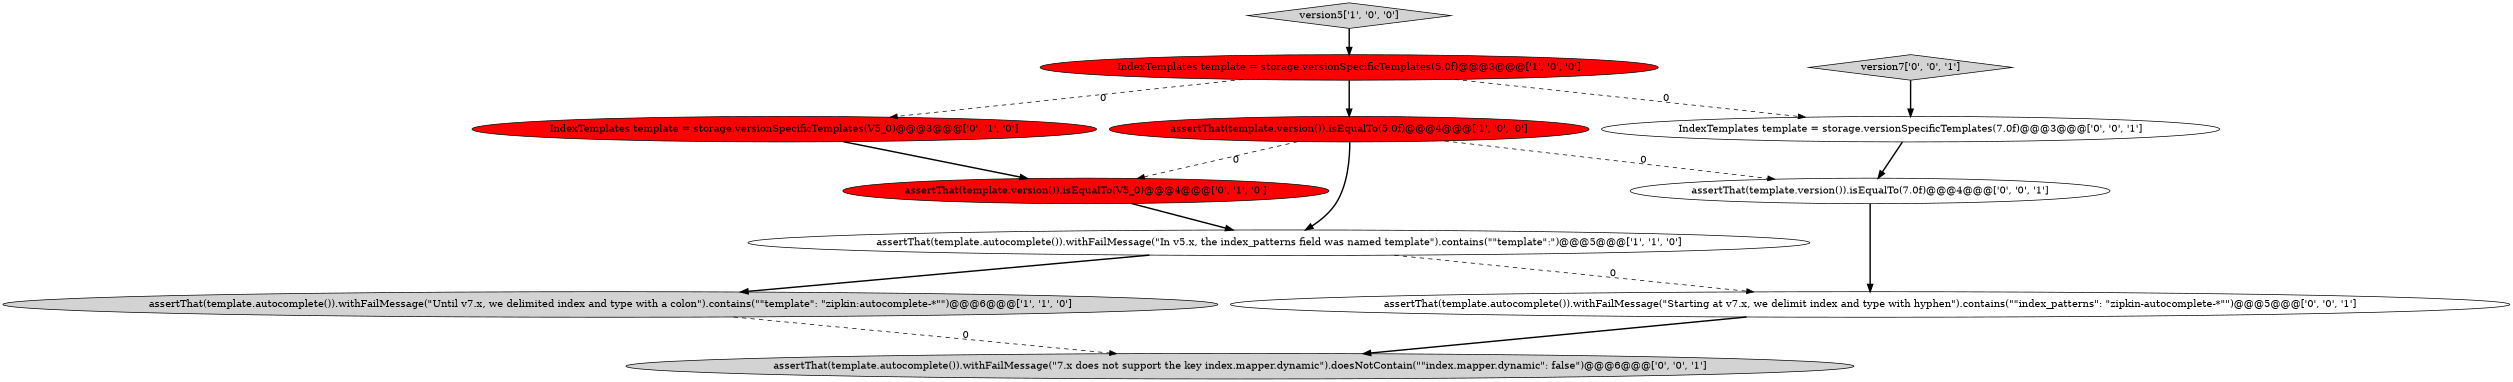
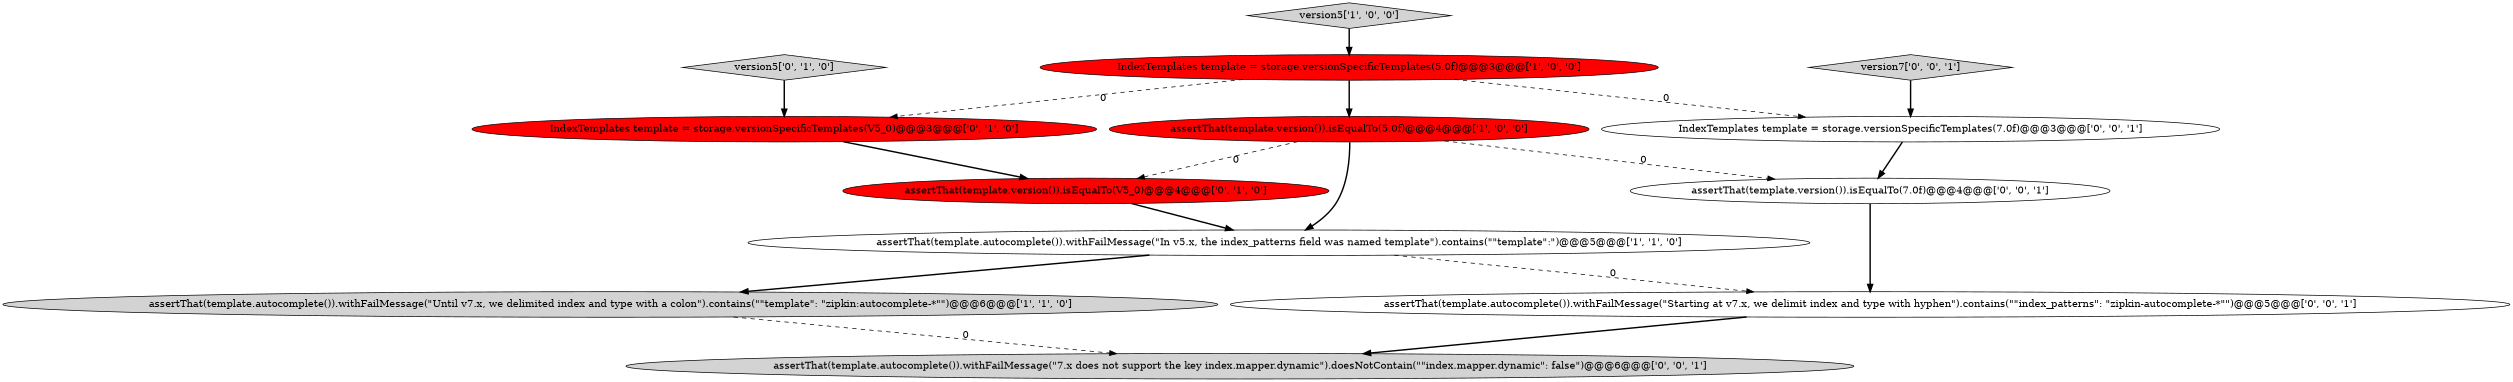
none -> (784, 67)
